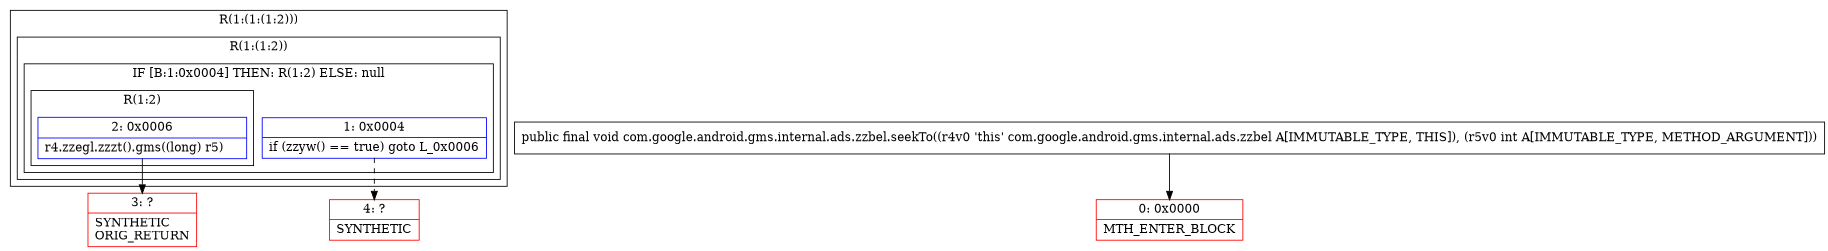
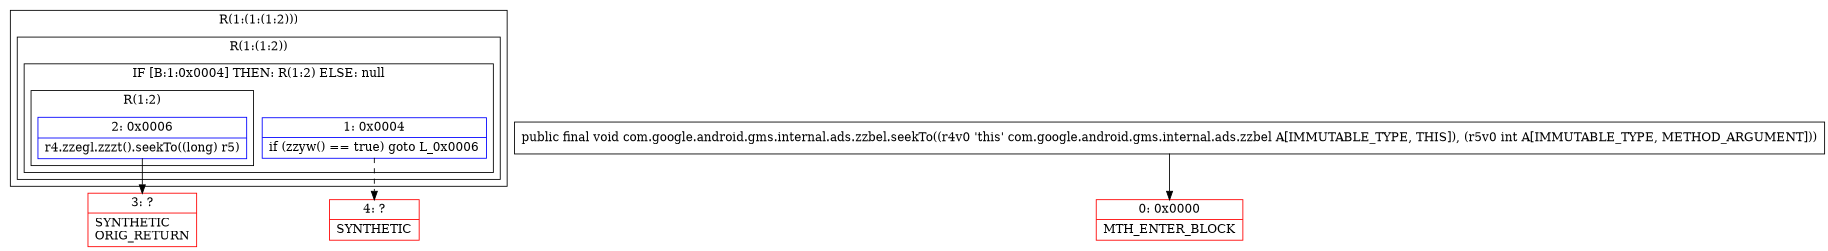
(135, 148) -> (142, 148)
